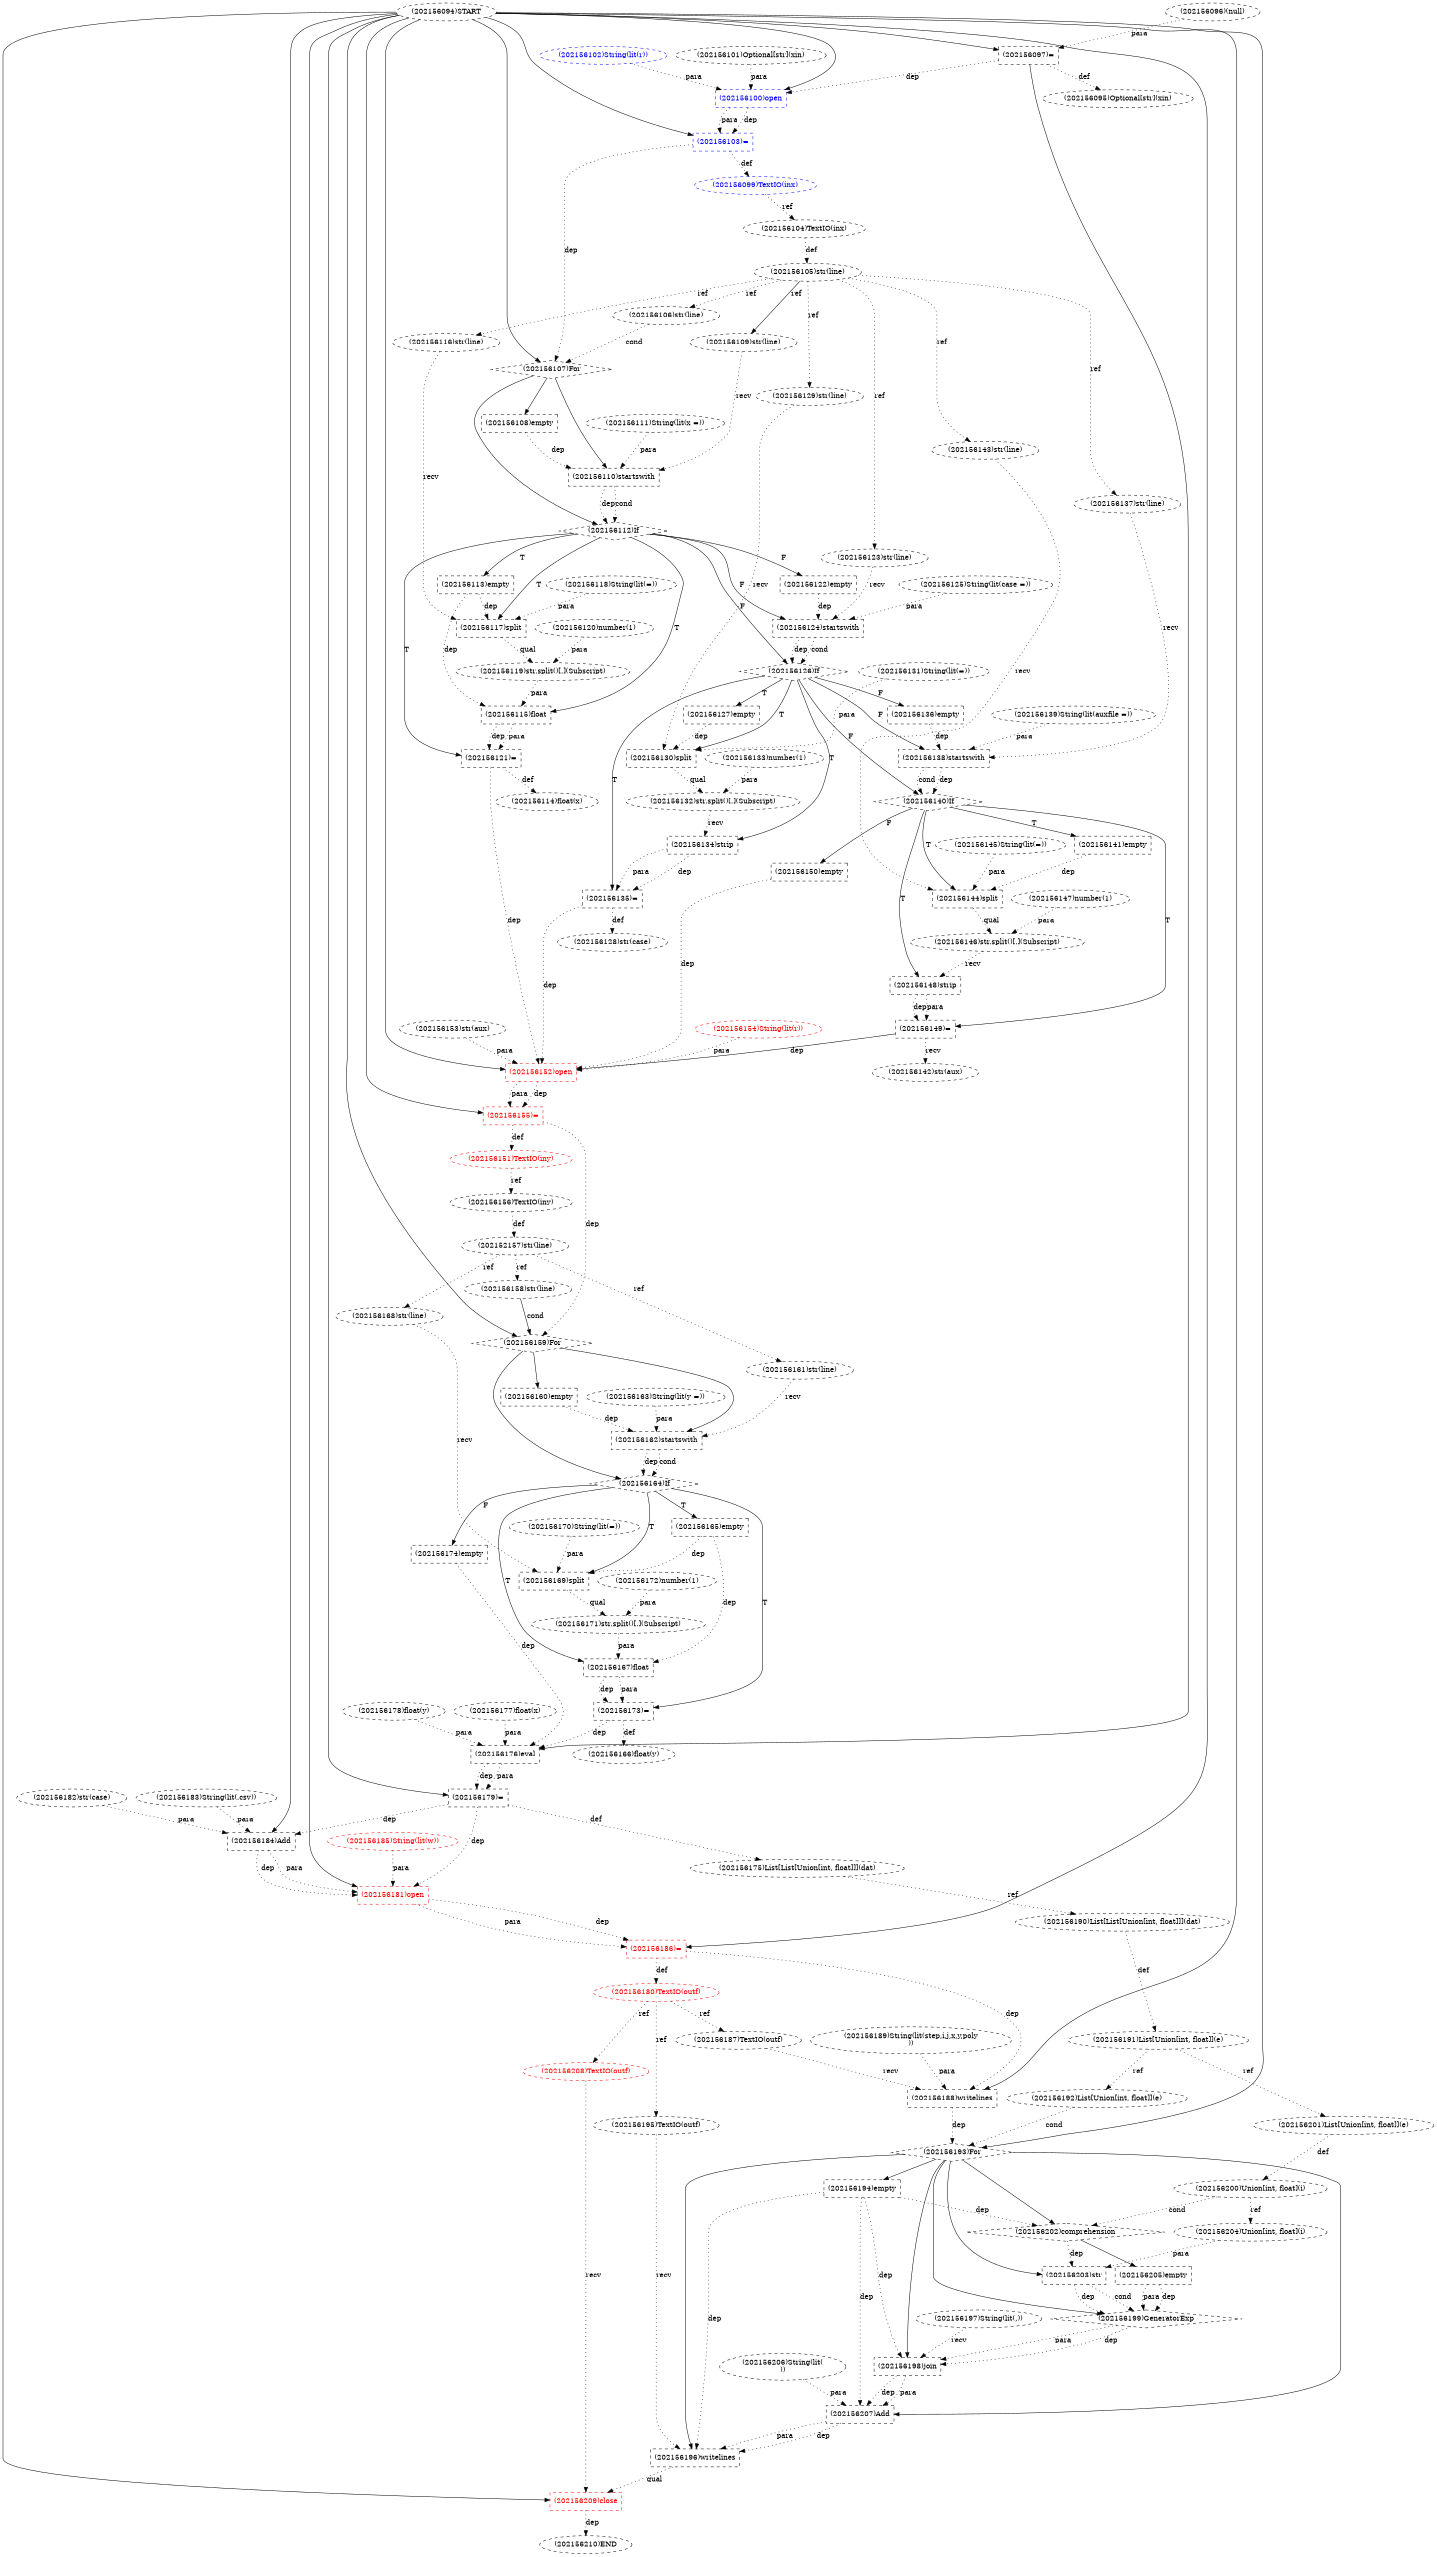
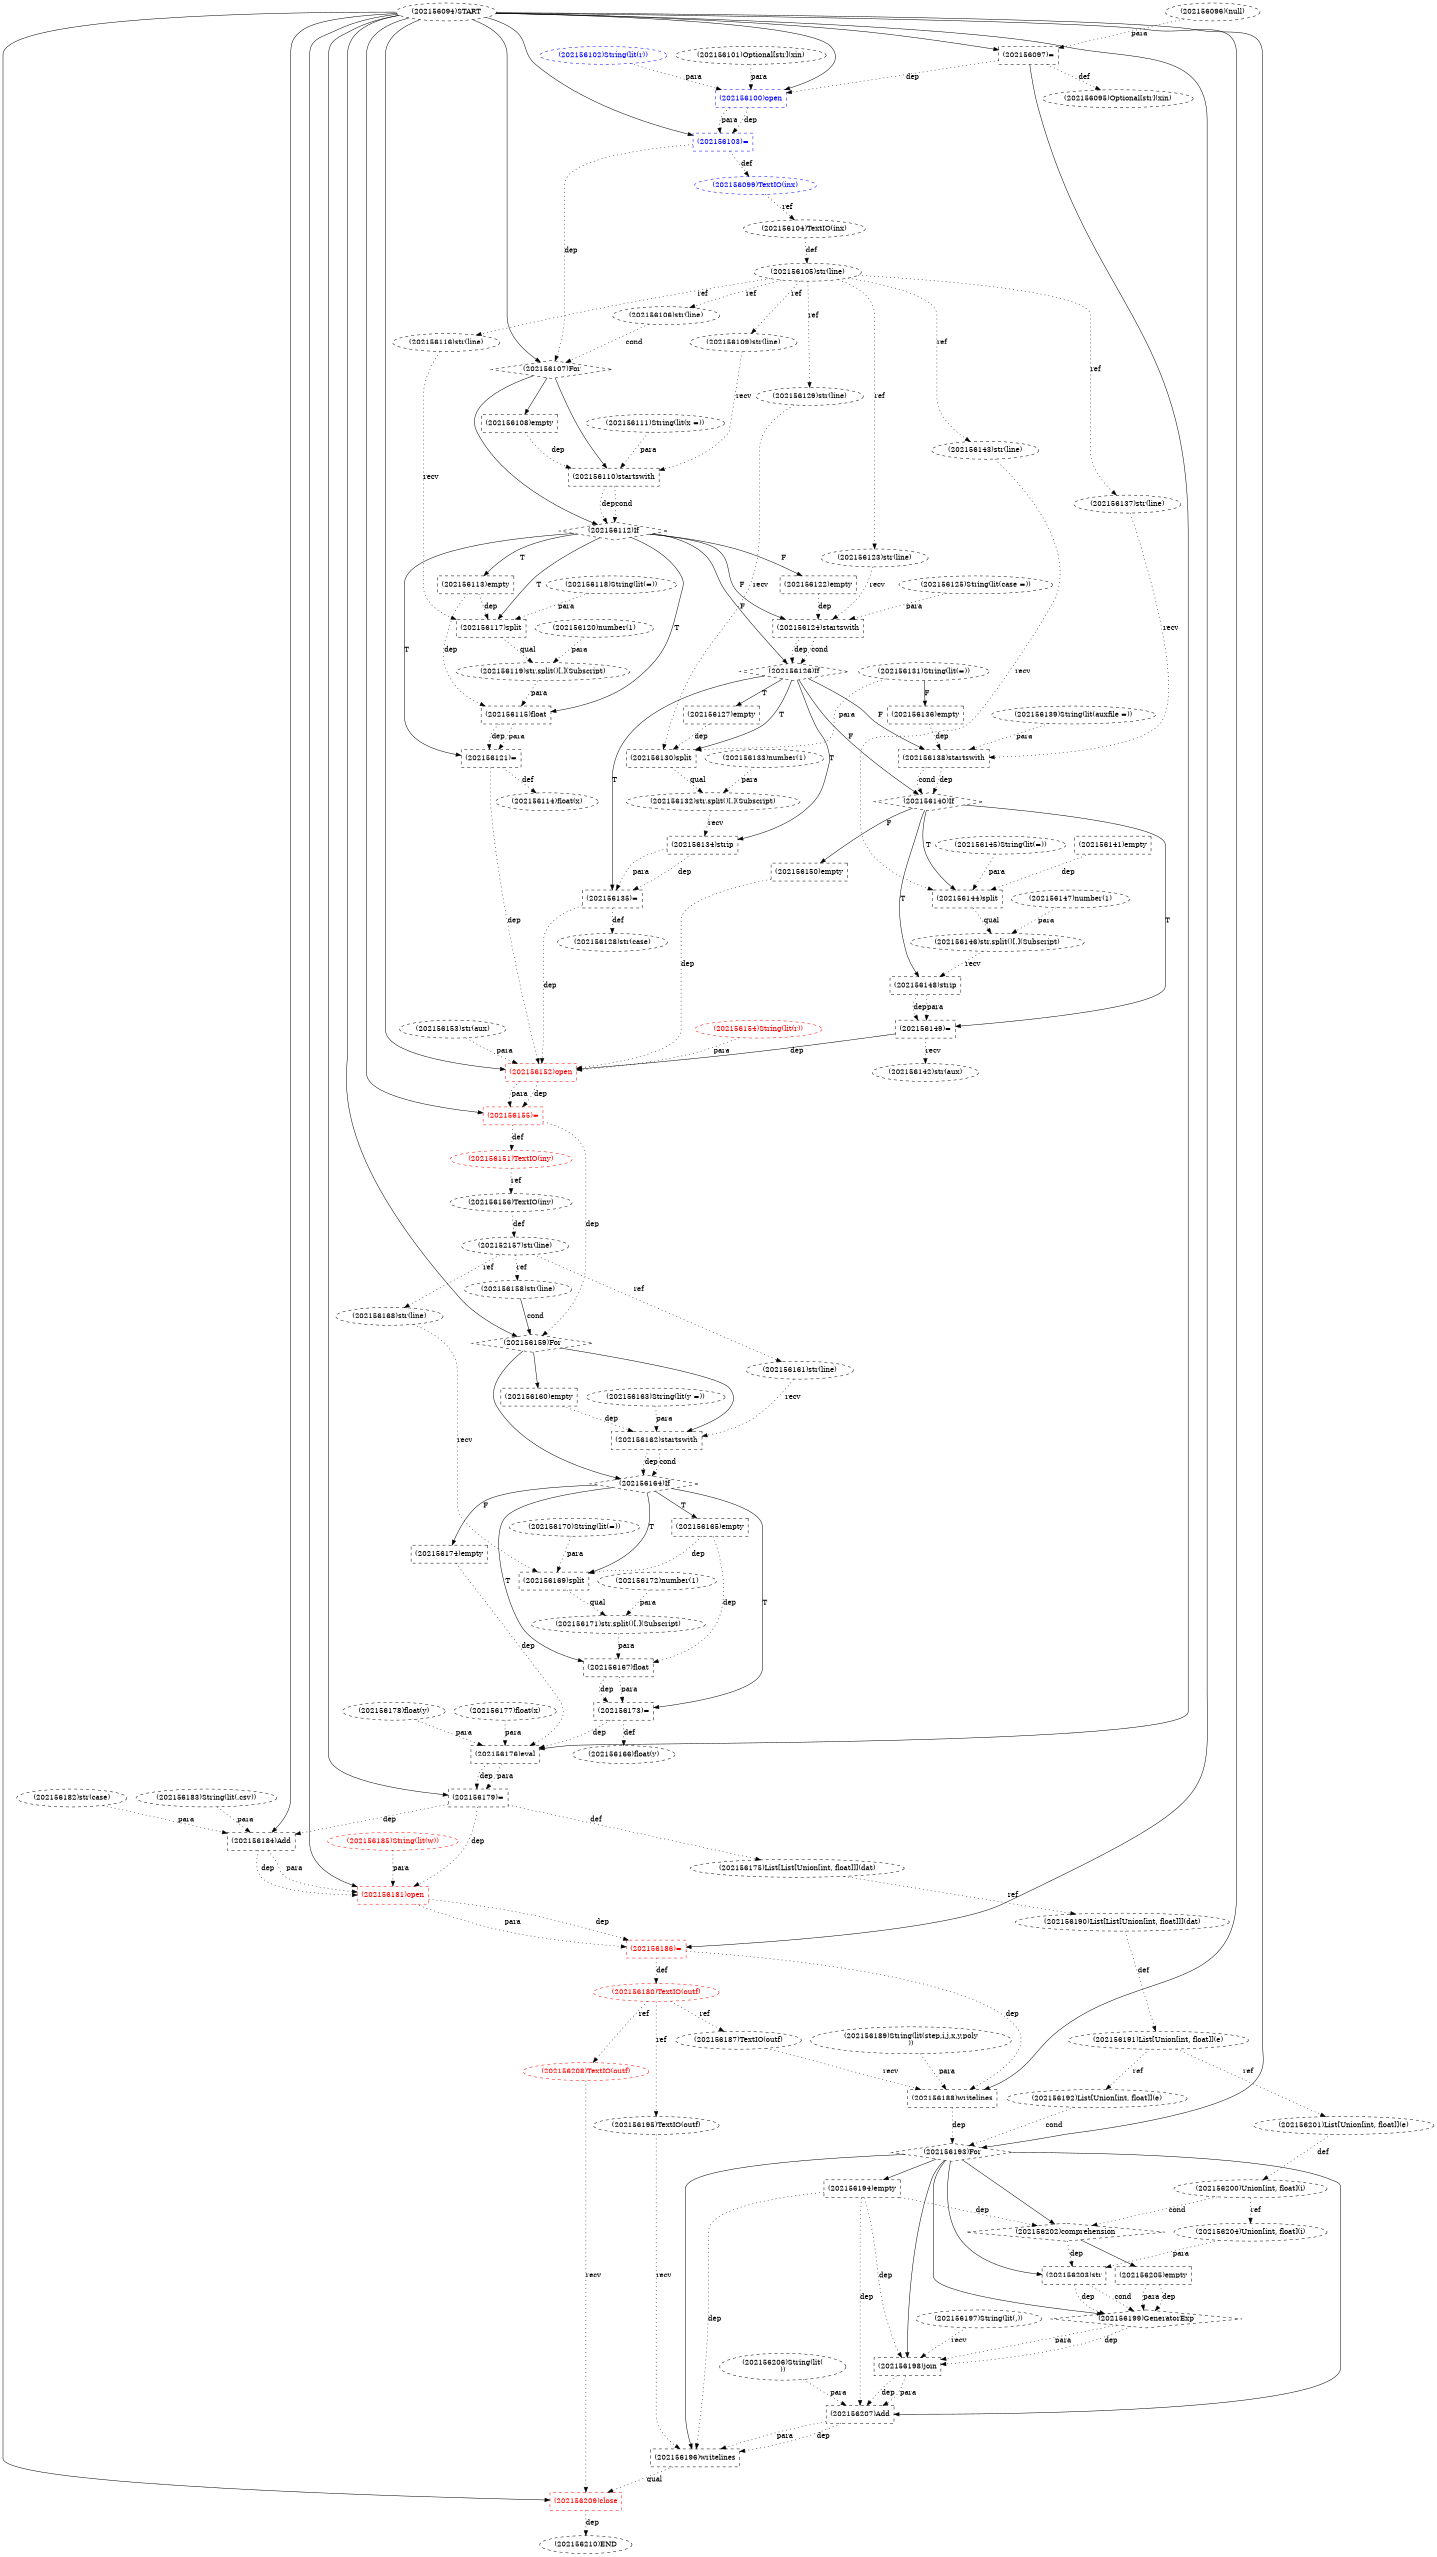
(777, 306) -> (777, 306)
(853, 688) -> (925, 691)
(1011, 821) -> none
